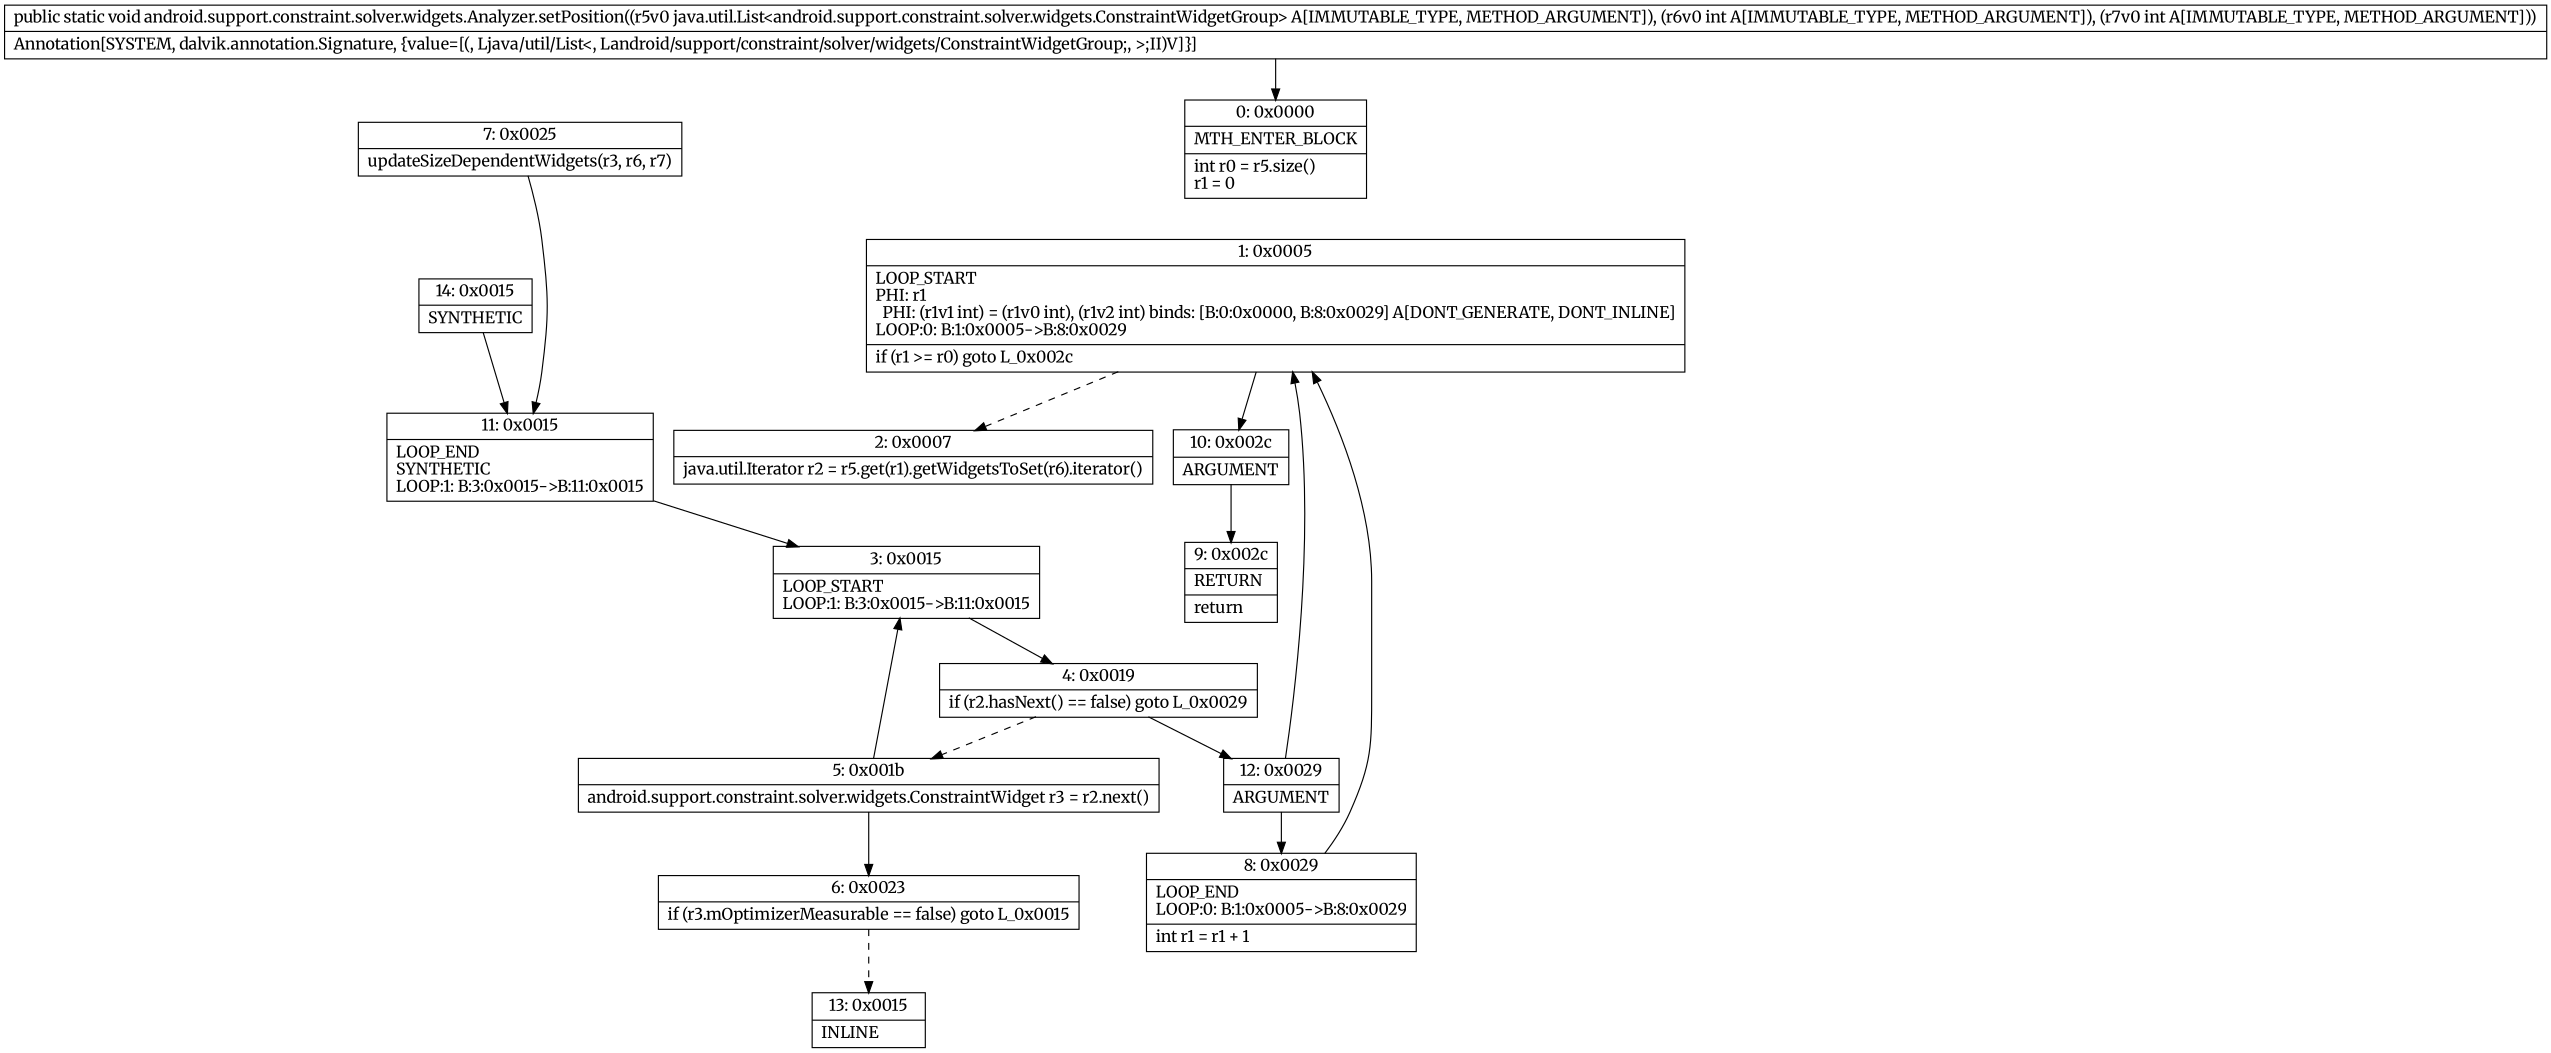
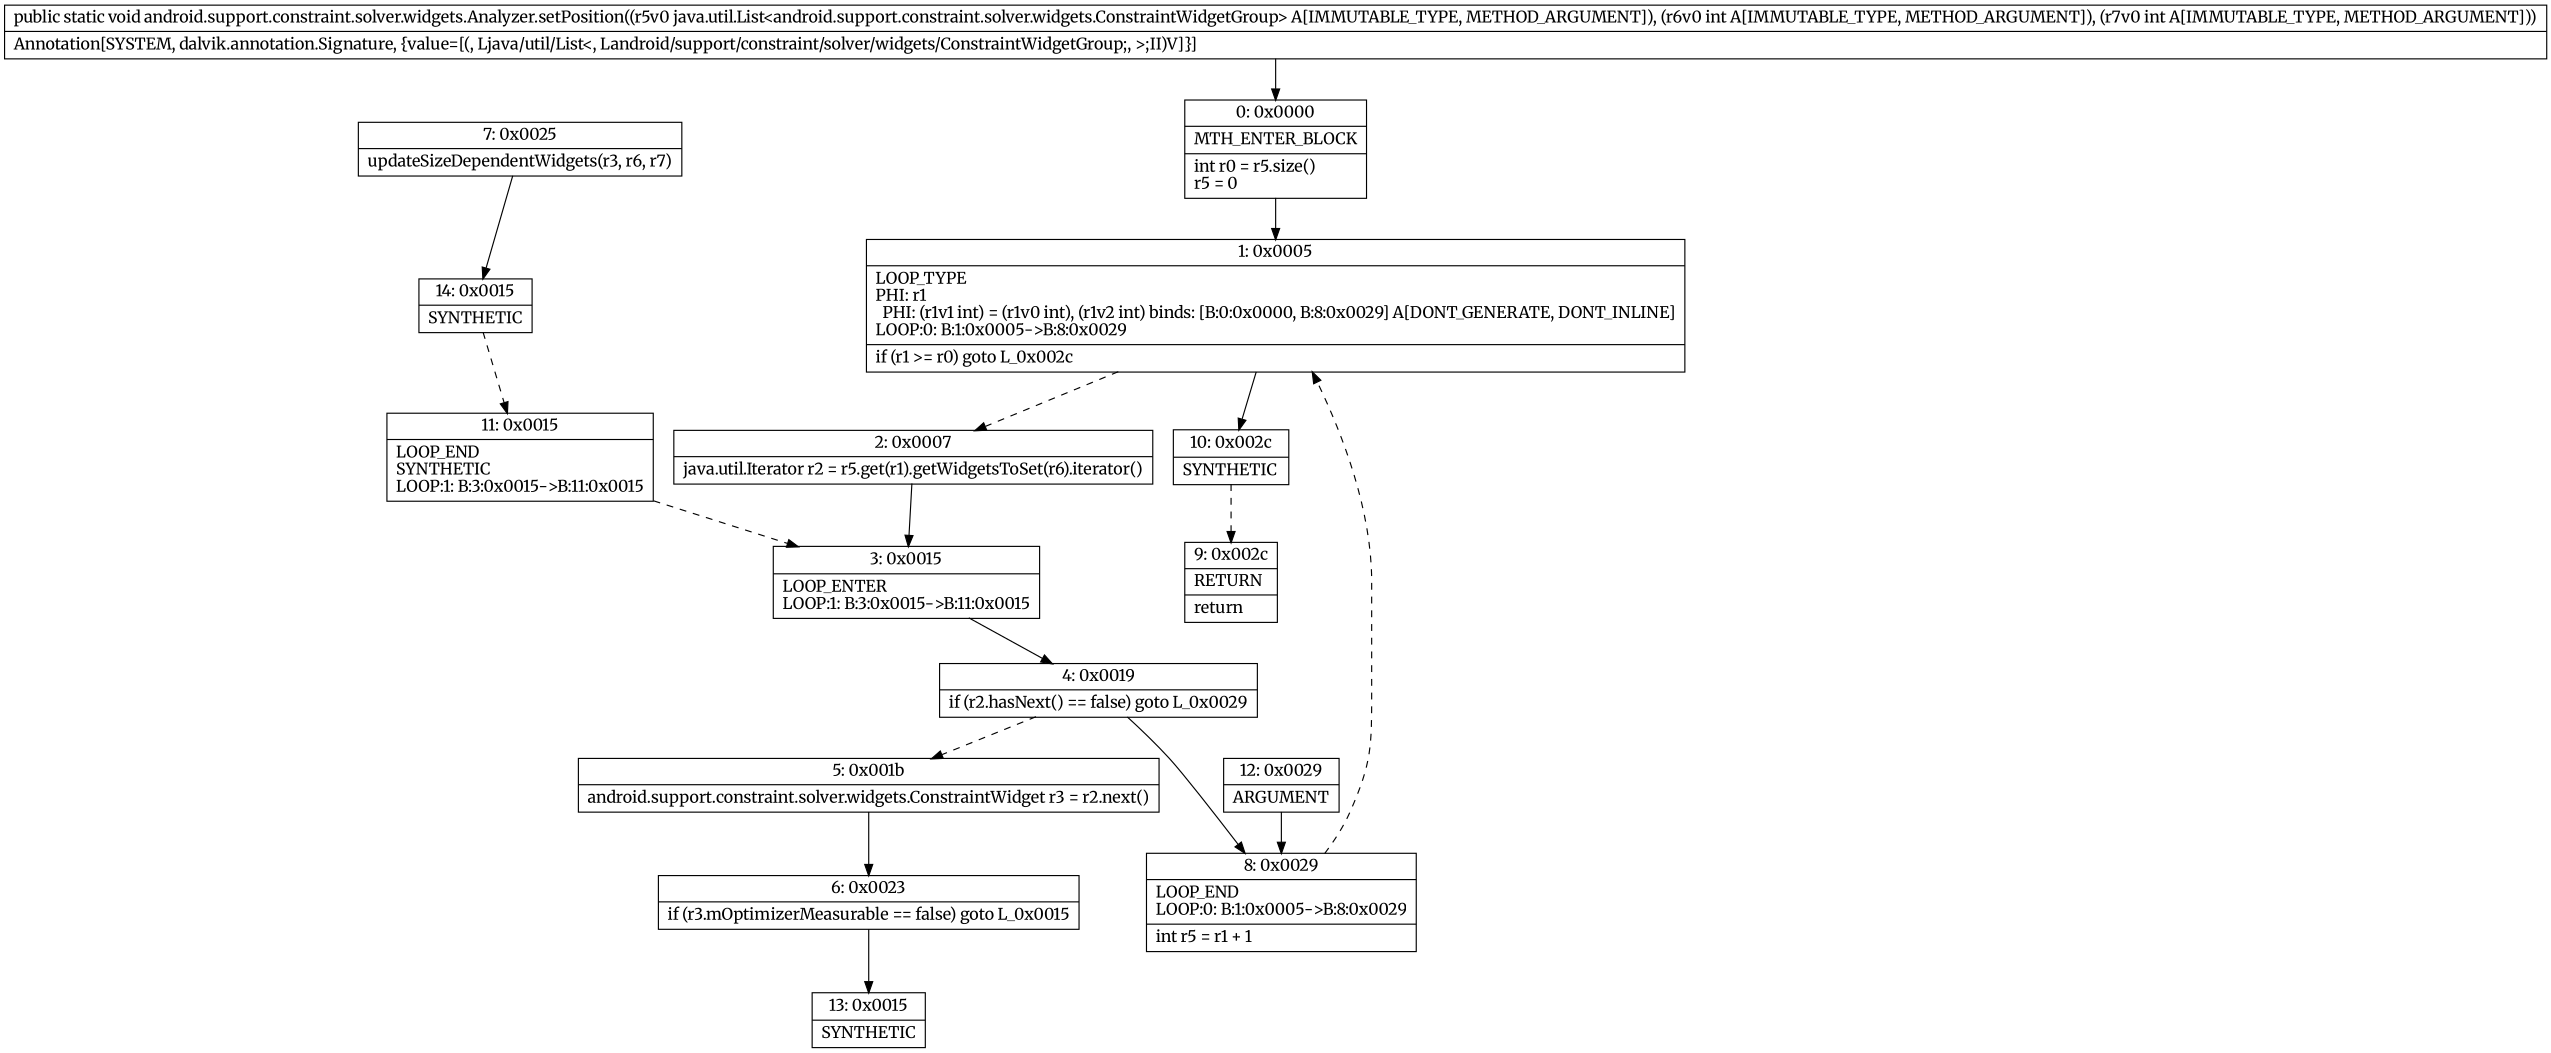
(1215, 184) -> (1216, 184)
(926, 279) -> (921, 279)
(547, 289) -> (499, 222)
(494, 367) -> (494, 367)
(1231, 470) -> (1230, 470)
(1231, 508) -> (1231, 508)
(720, 522) -> (720, 522)
(1303, 571) -> (1276, 213)
(833, 587) -> (835, 587)
(1372, 619) -> (1372, 619)
(886, 694) -> (910, 509)
(1185, 735) -> (1186, 778)
(1202, 937) -> (1204, 937)
(869, 955) -> (869, 955)
(850, 1033) -> (869, 1033)
